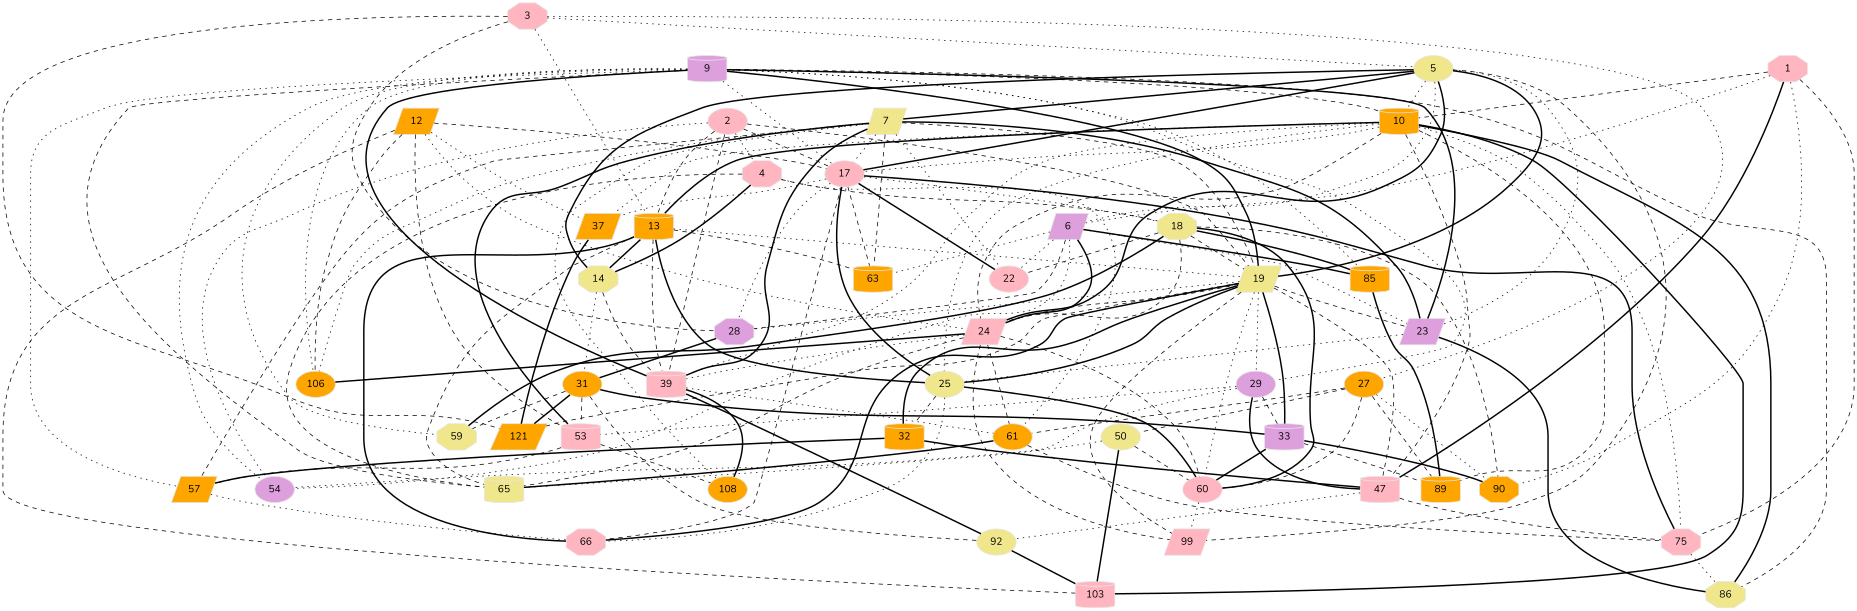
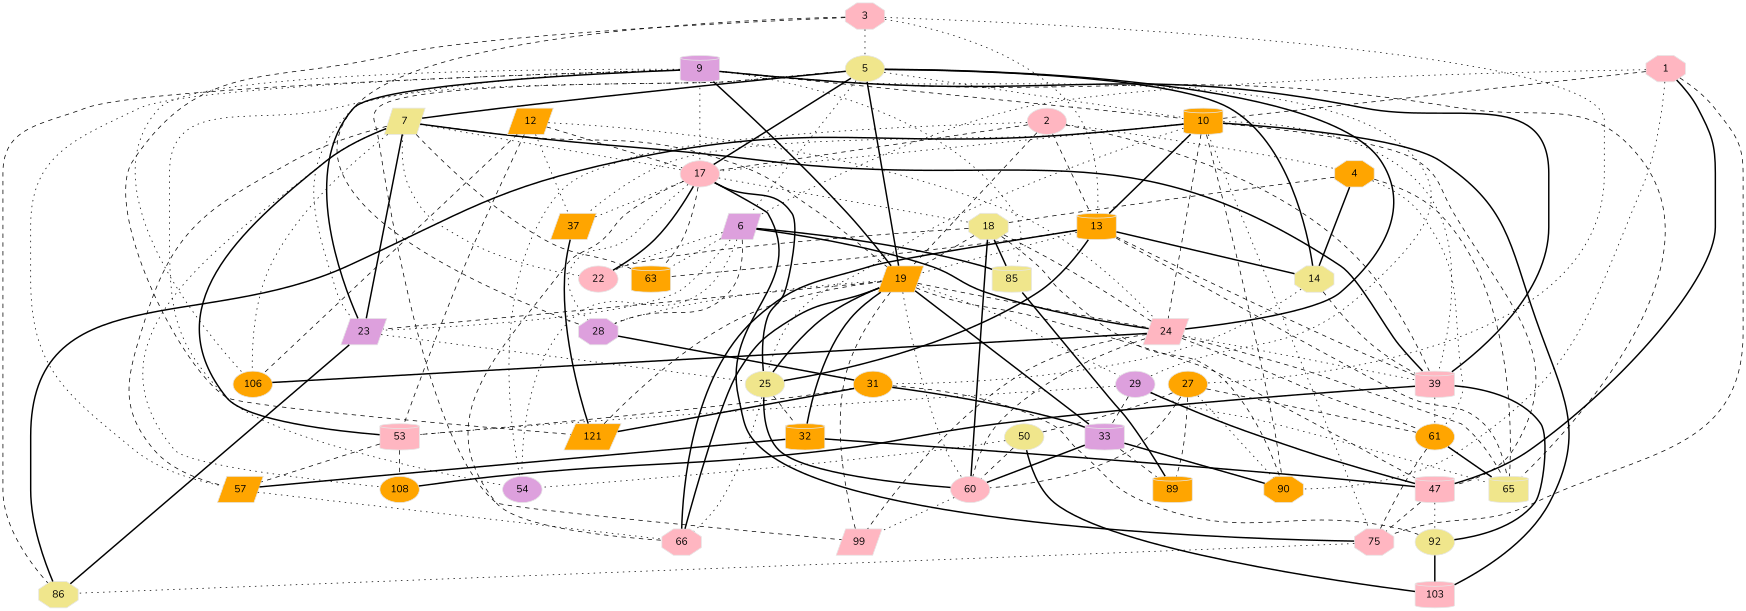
(762, 174) -> (1354, 174)
(1259, 279) -> (901, 279)
(1370, 279) -> (1012, 279)
(1602, 316) -> (1244, 288)
(457, 437) -> none
(248, 540) -> none
